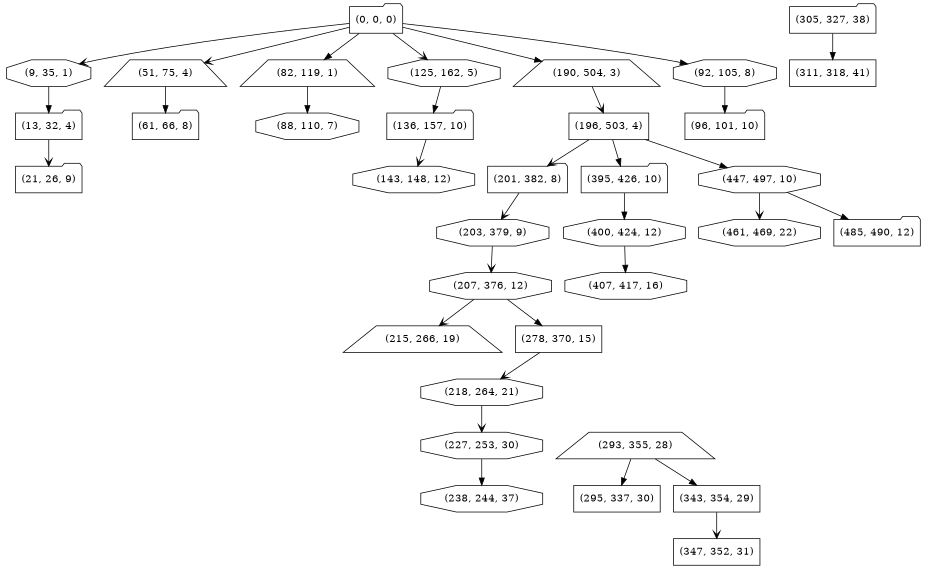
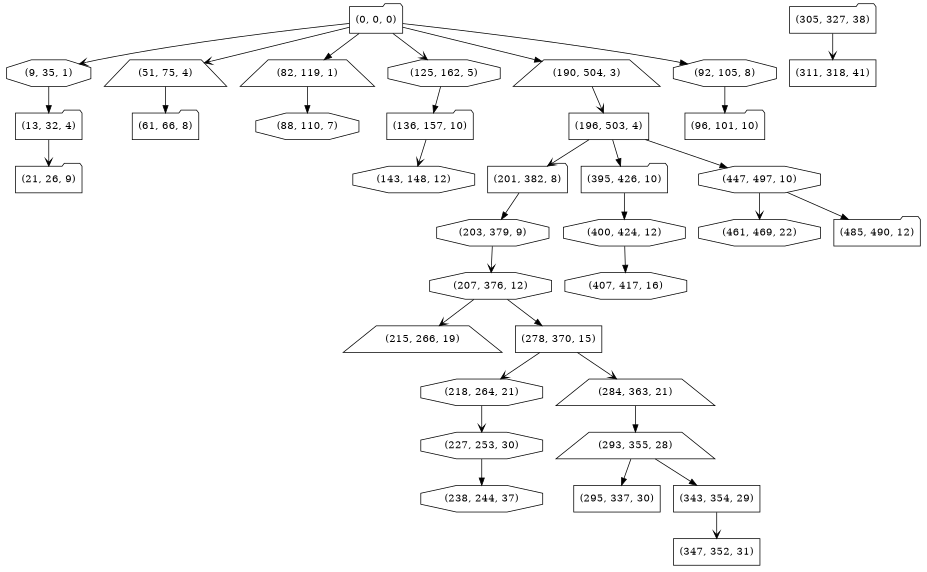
(833, 43) -> (833, 43)
(512, 203) -> (512, 203)
none -> (635, 392)
